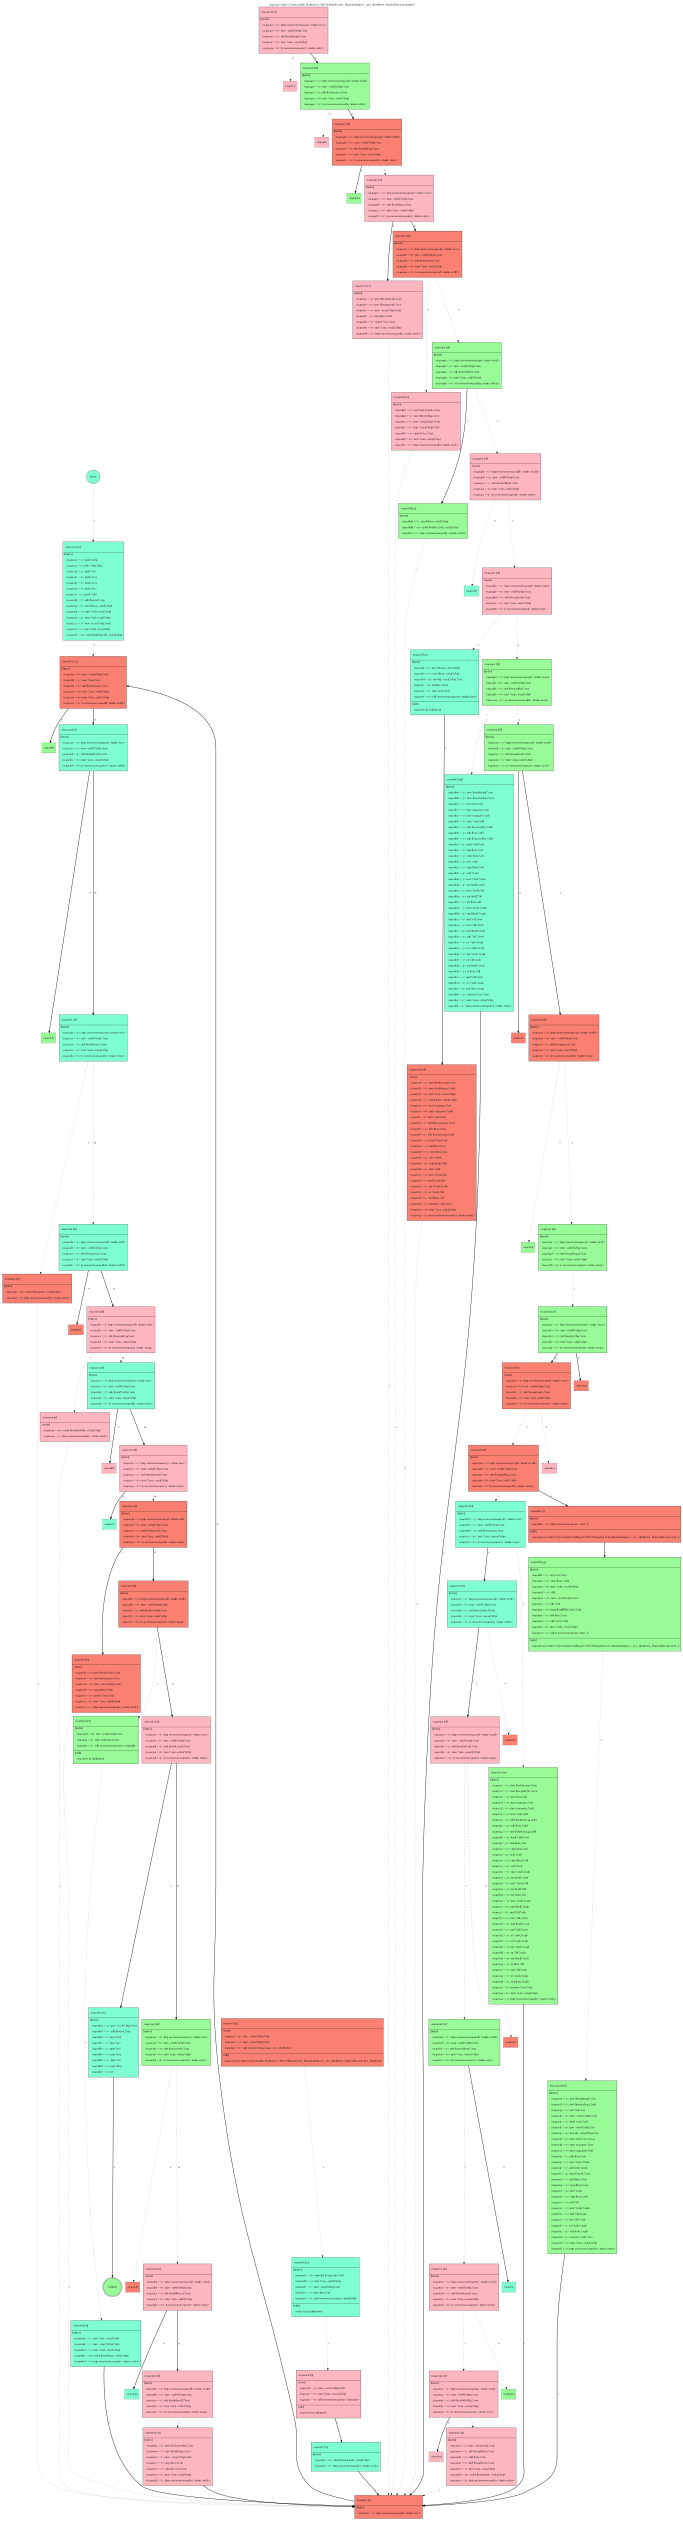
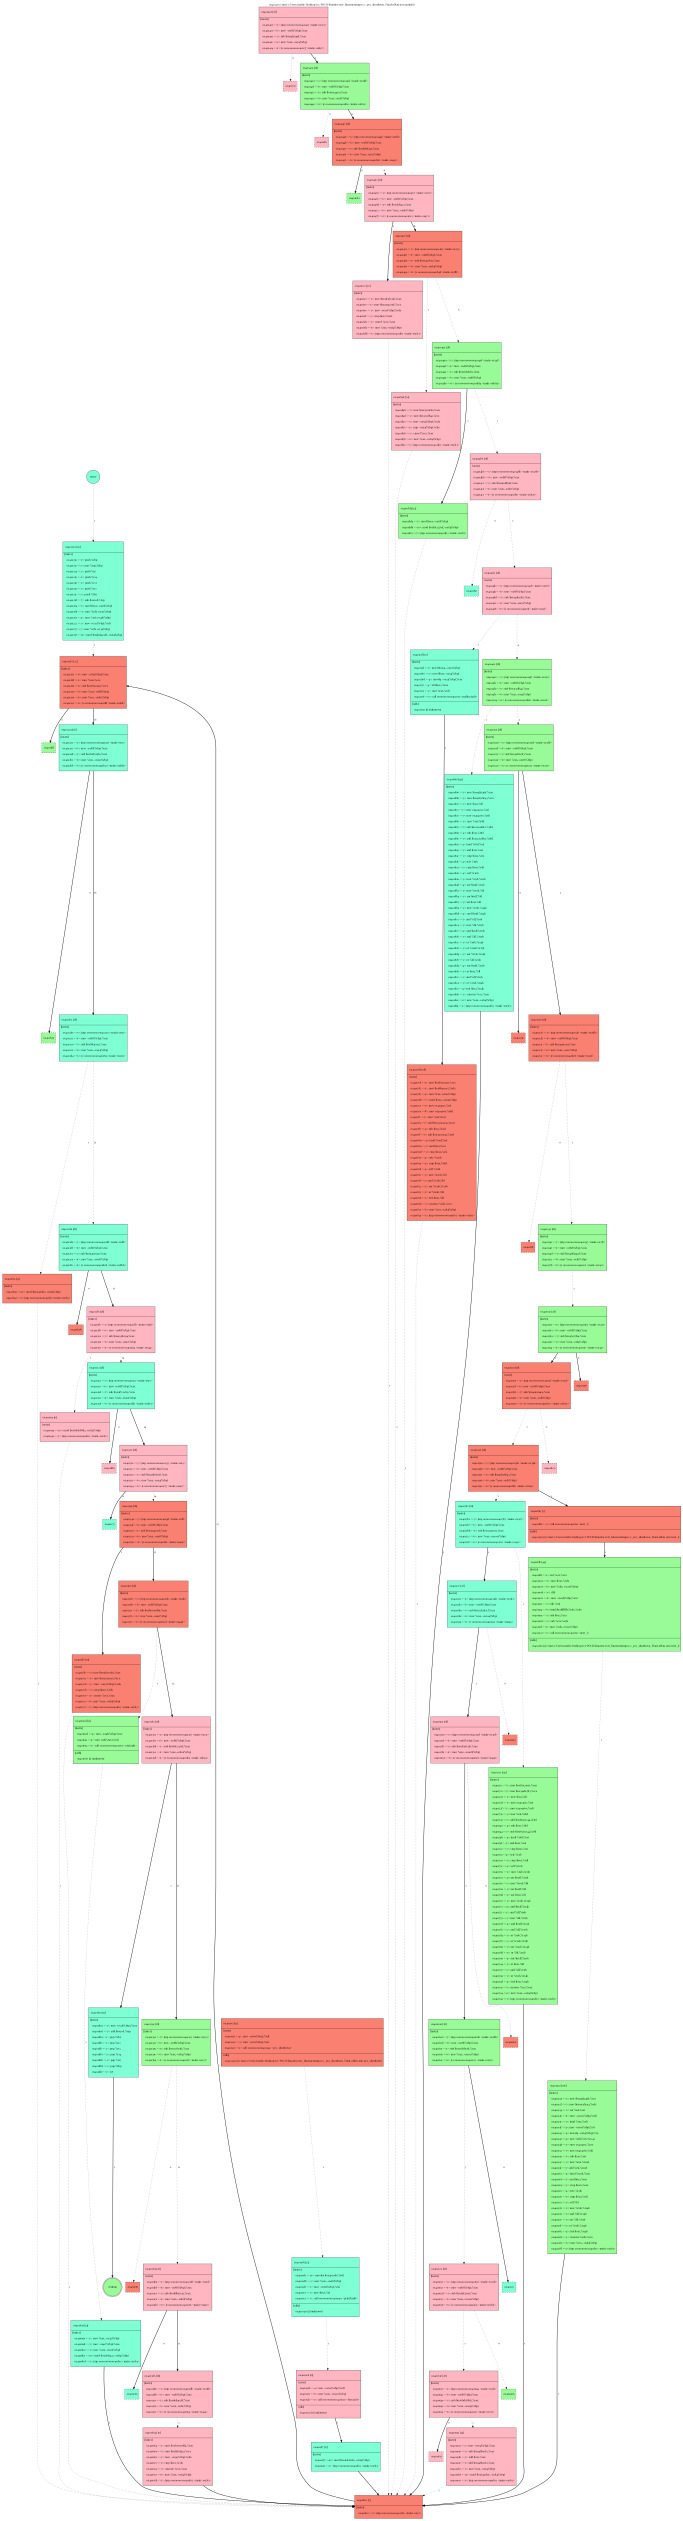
(528, 1247) -> (528, 1247)
(465, 1890) -> (465, 1890)
